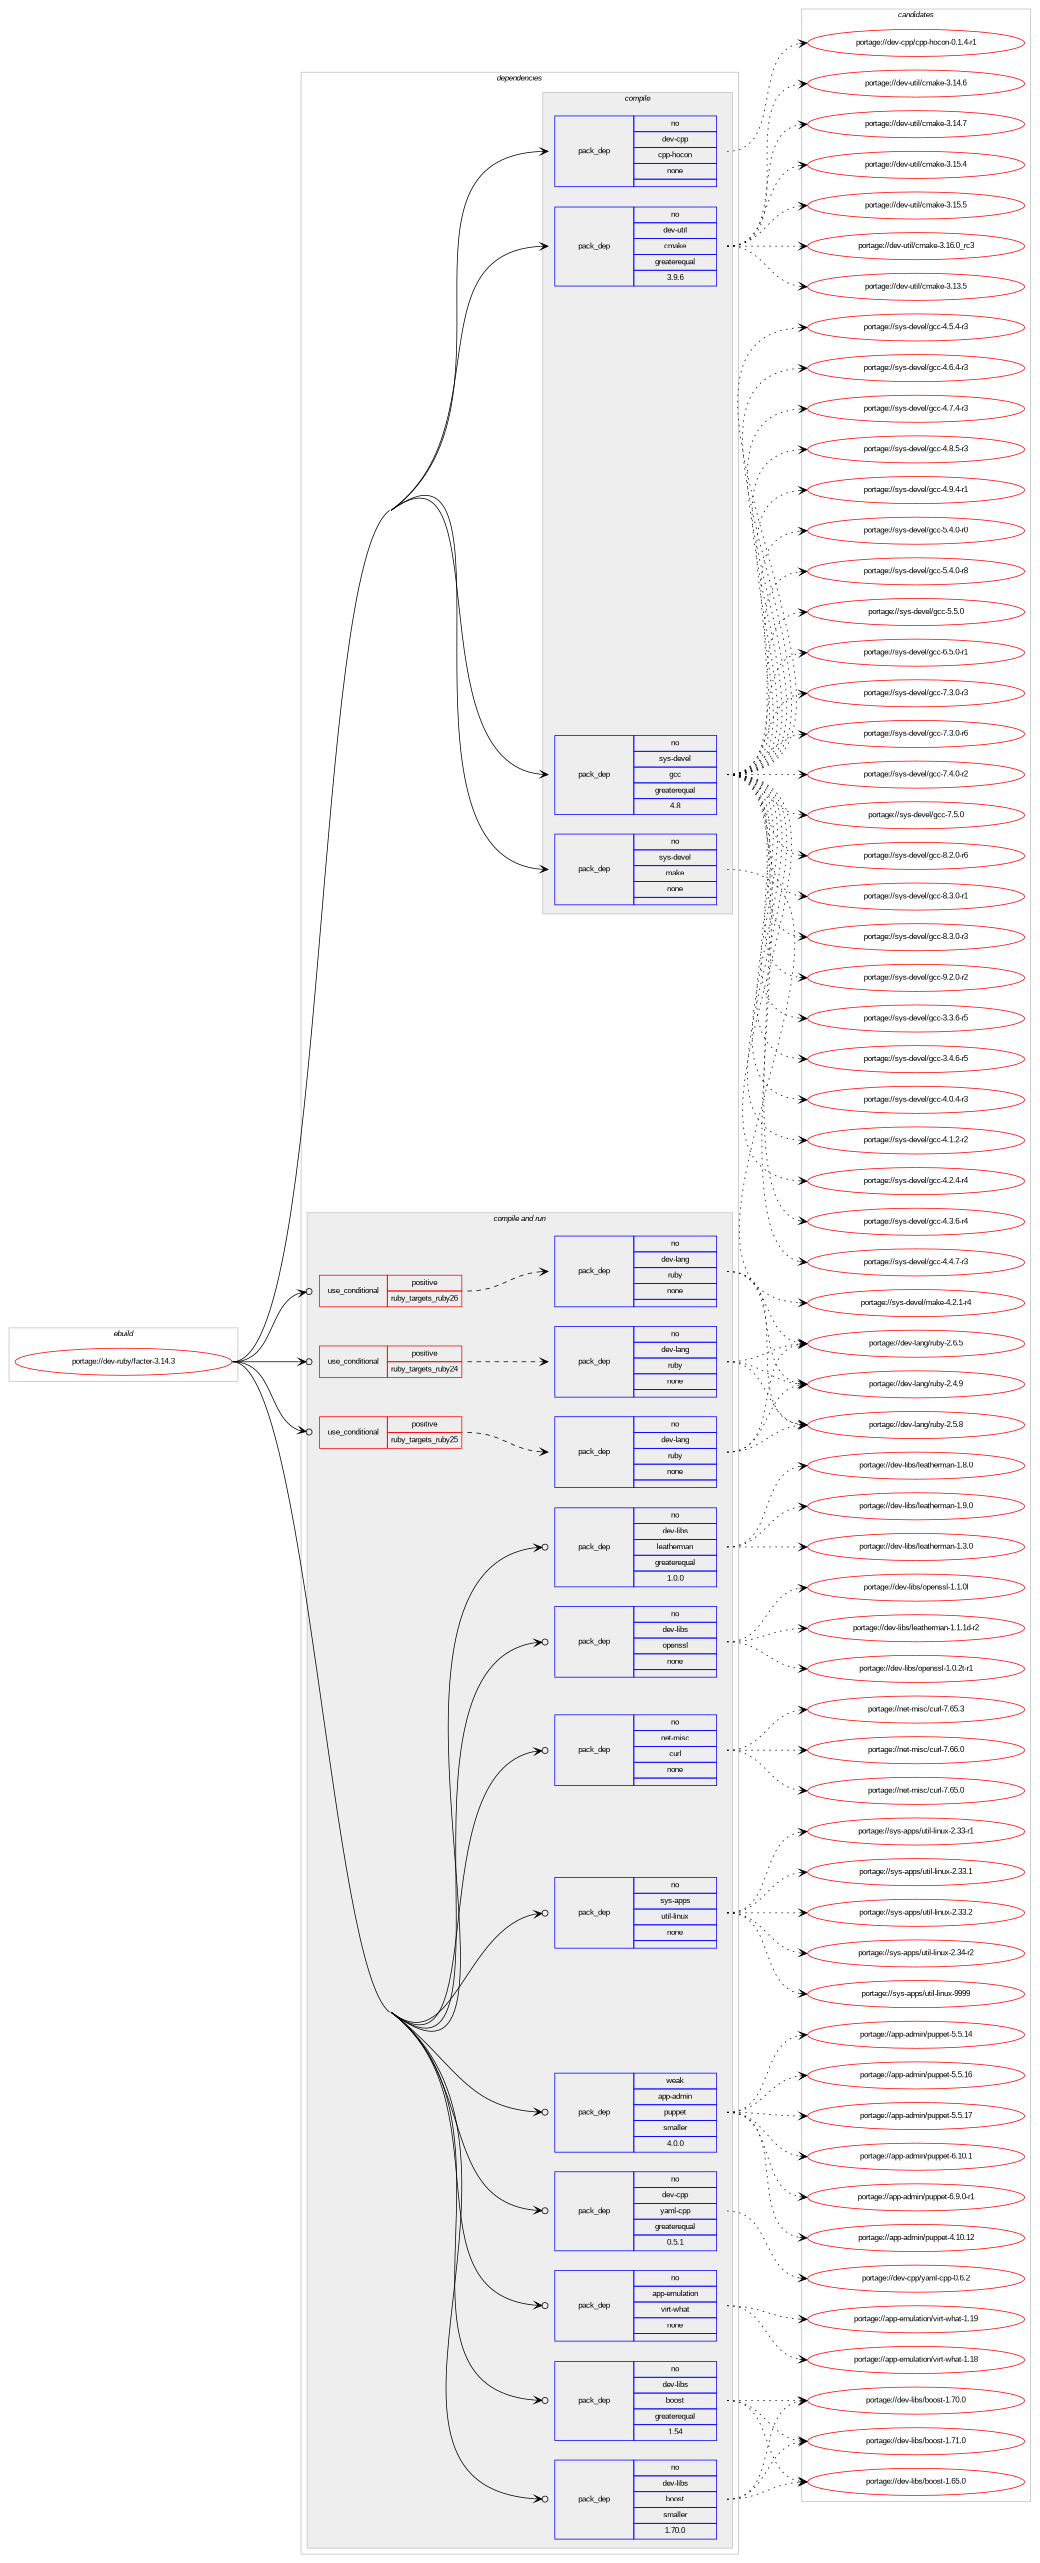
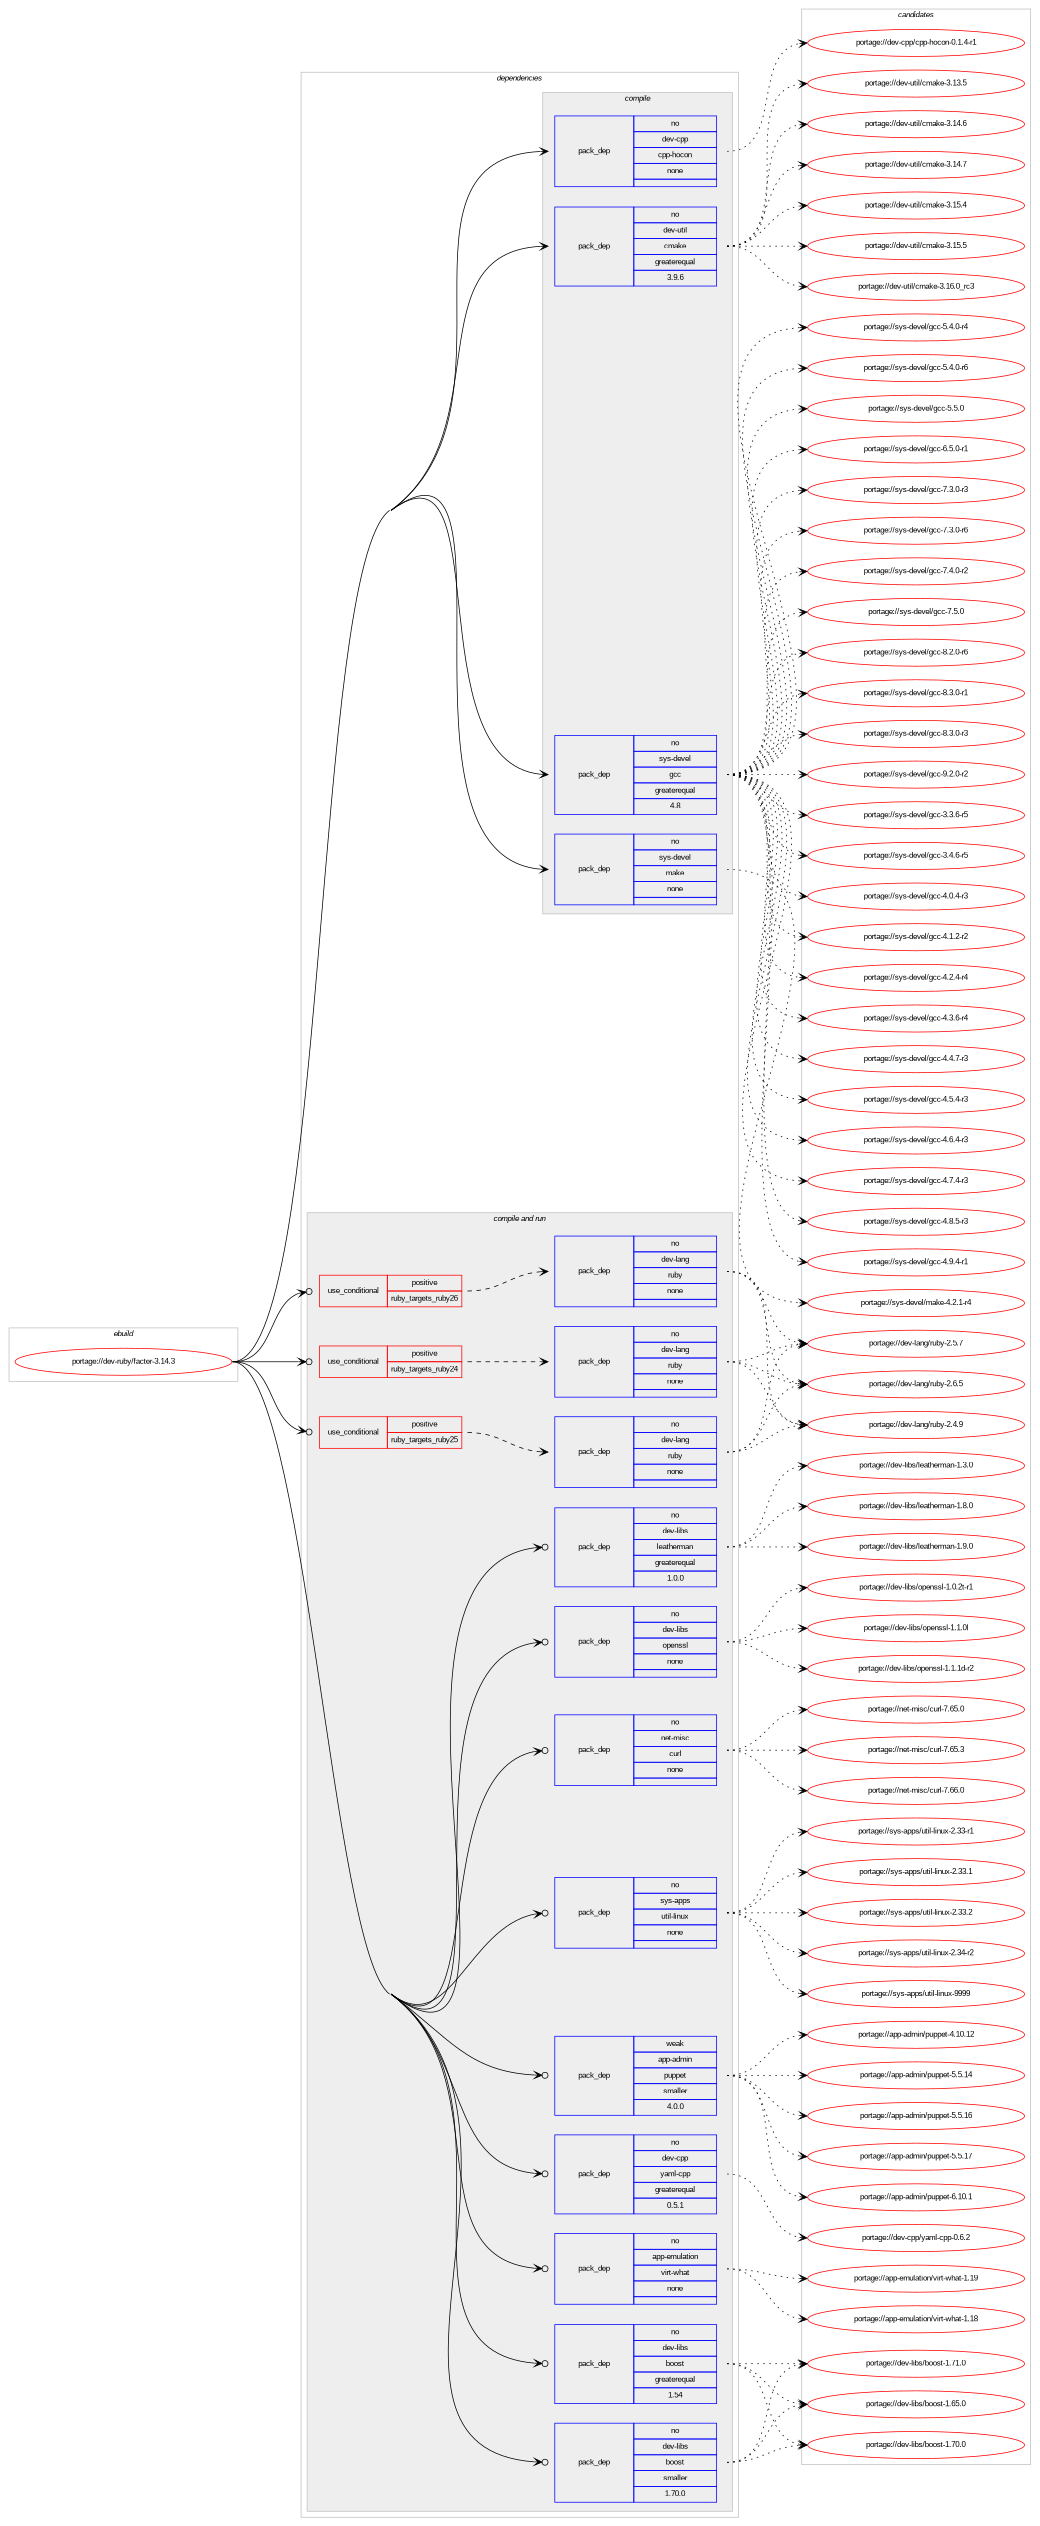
(916, 531) -> (916, 327)
(916, 571) -> (916, 368)
(916, 1425) -> (916, 1344)
(916, 1628) -> (916, 1669)
(916, 2197) -> none
